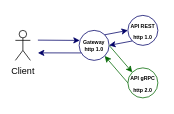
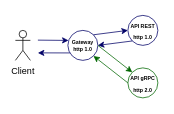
(94, 45) -> (83, 45)
